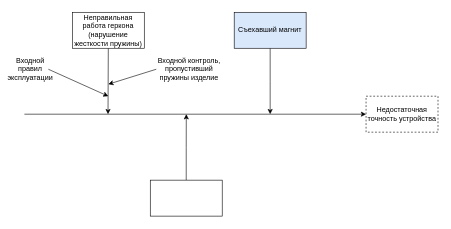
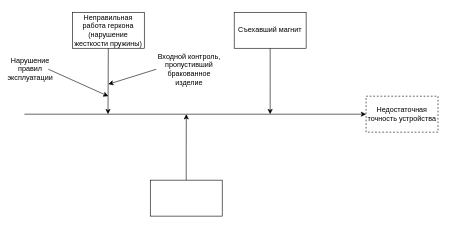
(270, 30) -> (270, 30)
(30, 69) -> (30, 69)
(189, 69) -> (189, 69)
